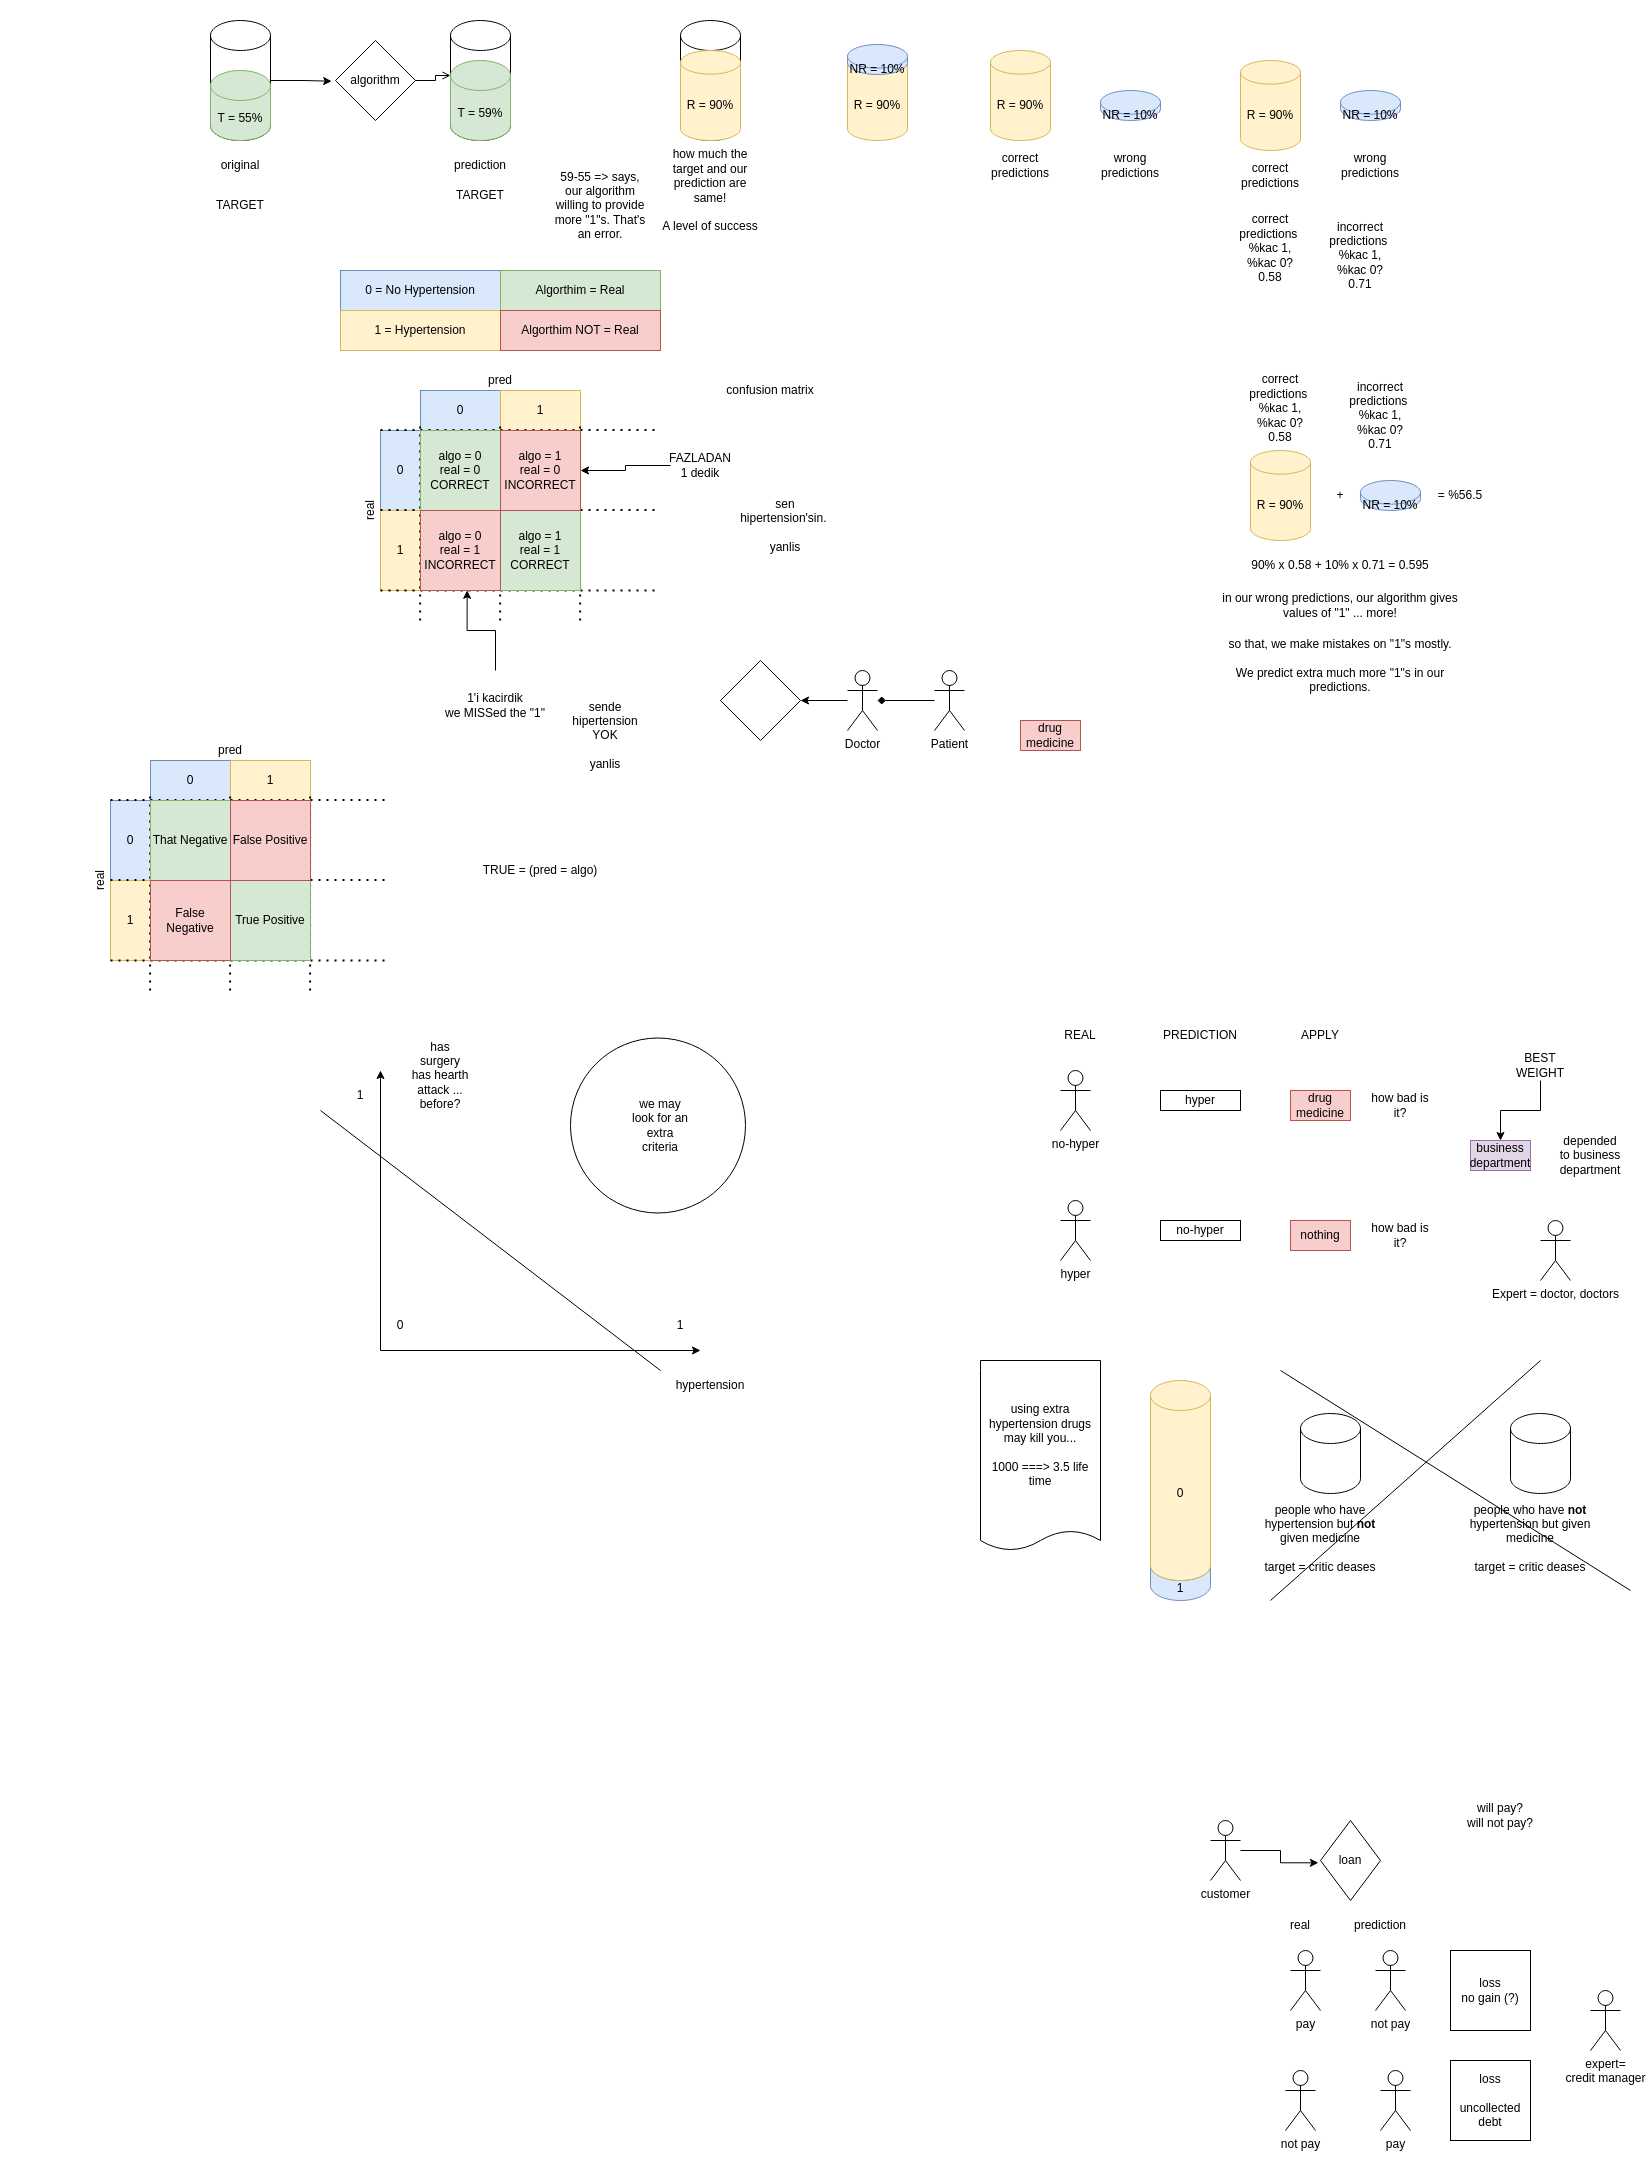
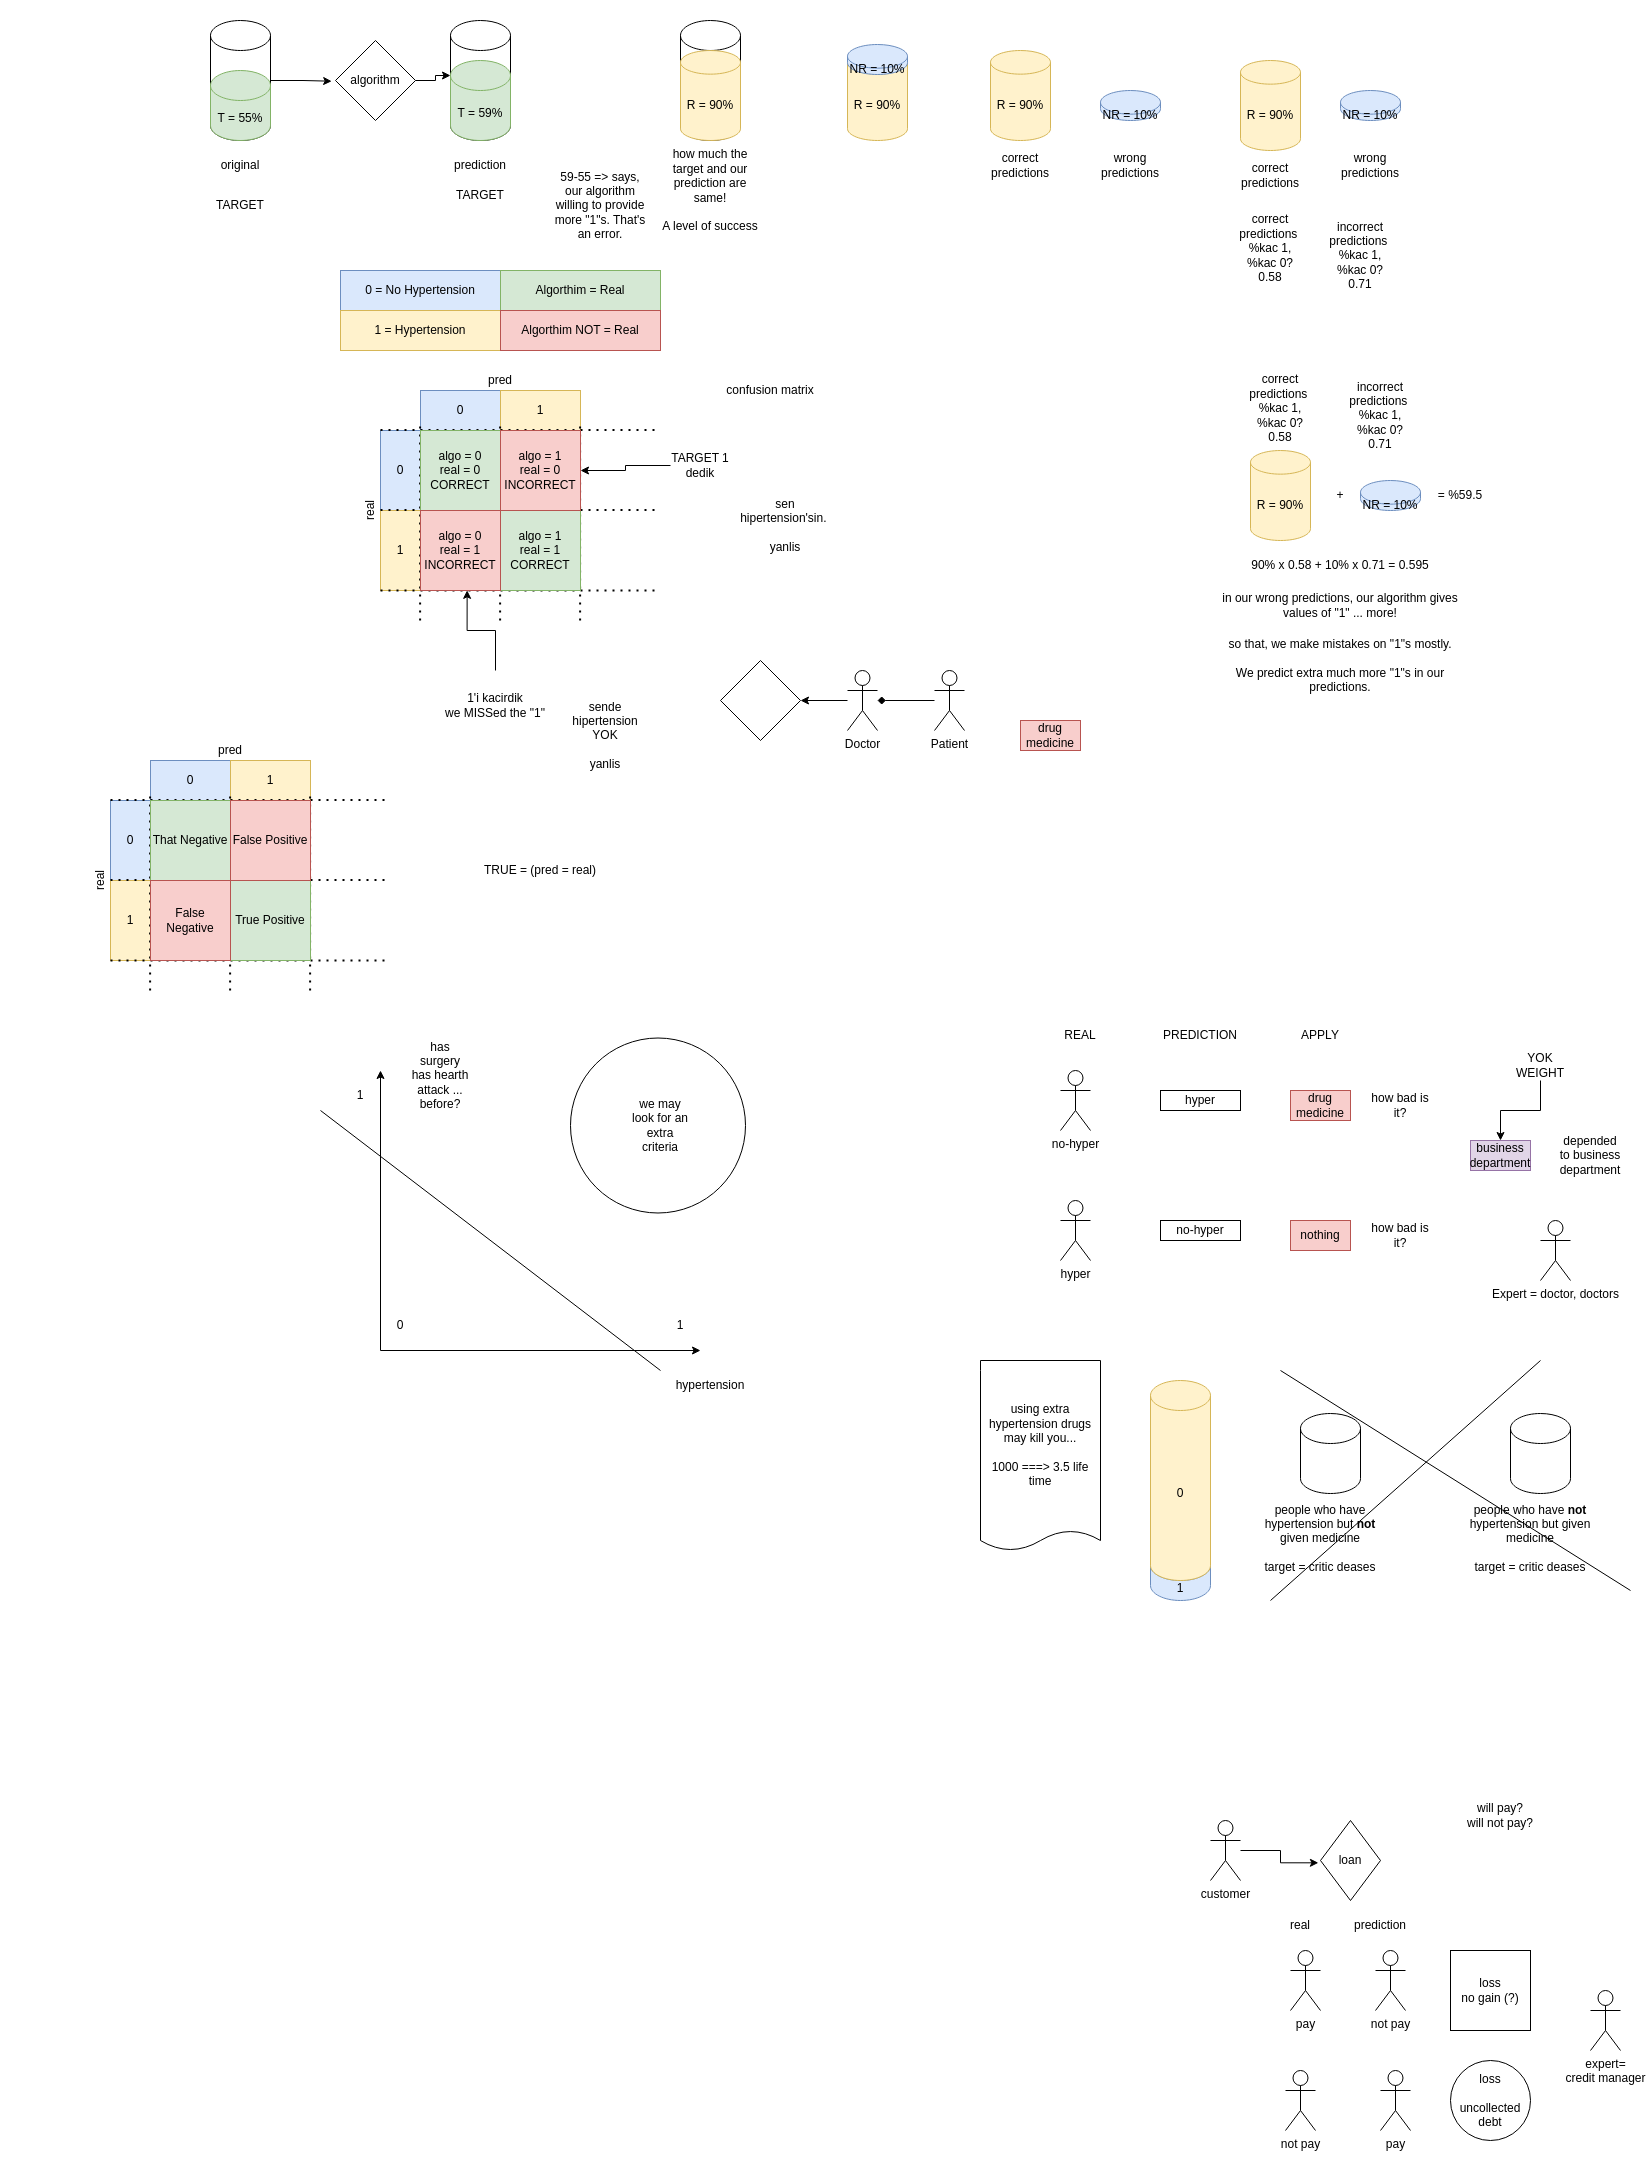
(443, 76) -> (442, 76)
(701, 466) -> (701, 466)
(1461, 496) -> (1461, 496)
(541, 871) -> (541, 871)
(1541, 1066) -> (1541, 1066)
(1491, 2101) -> (1491, 2101)
